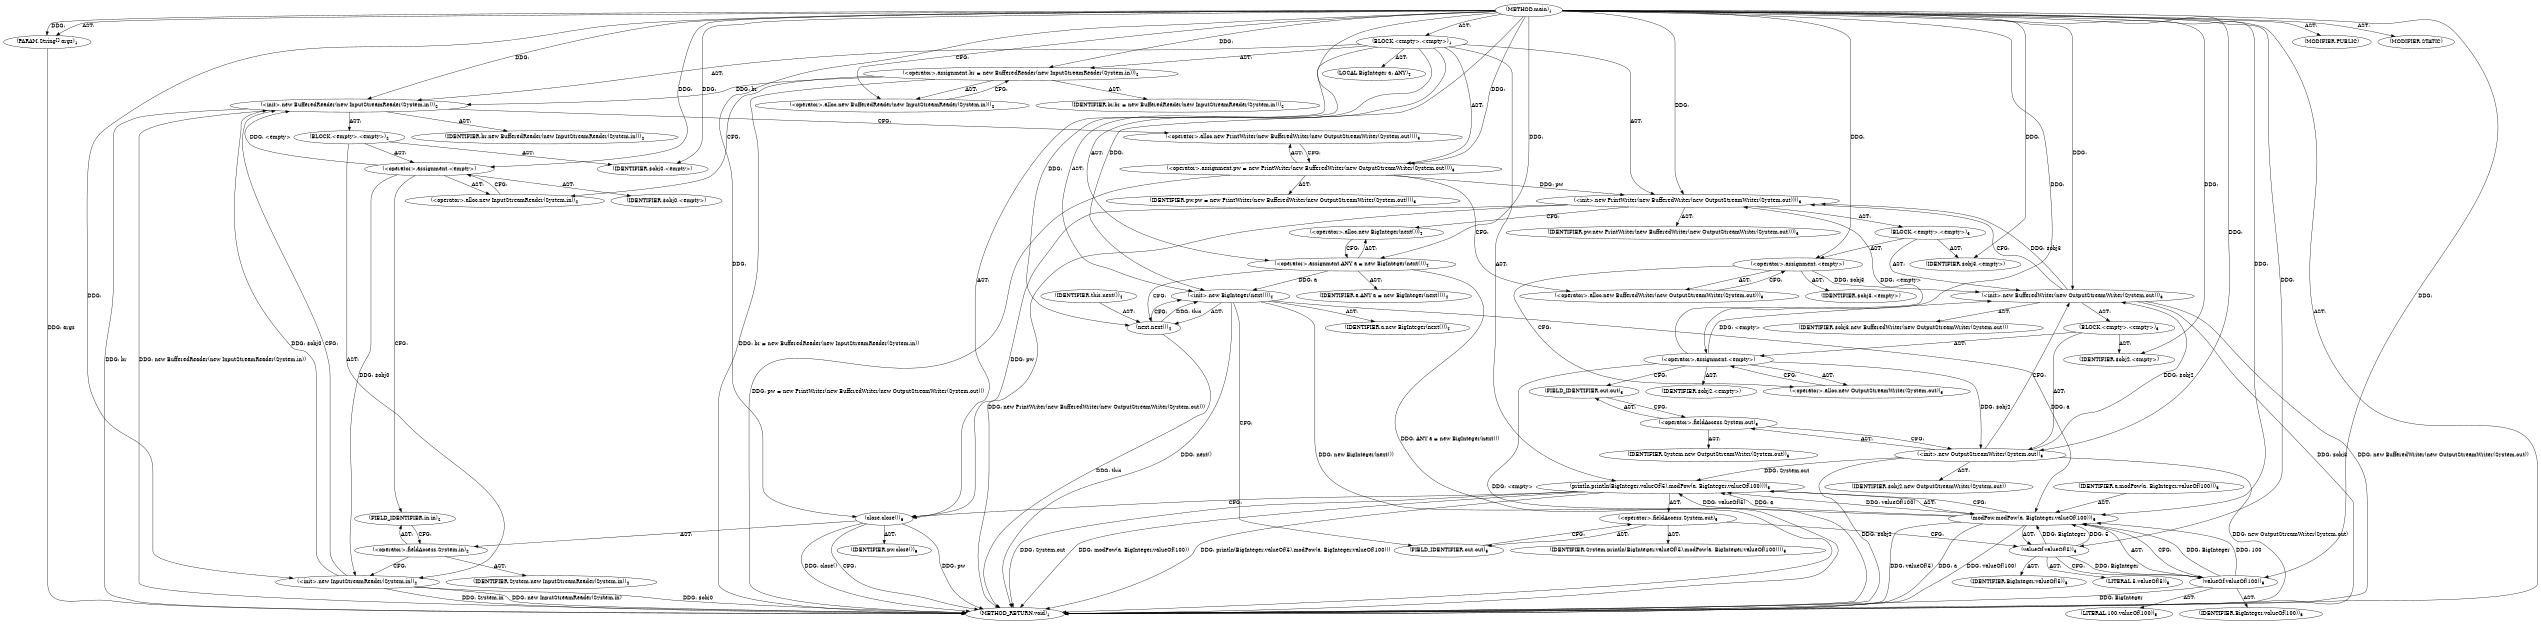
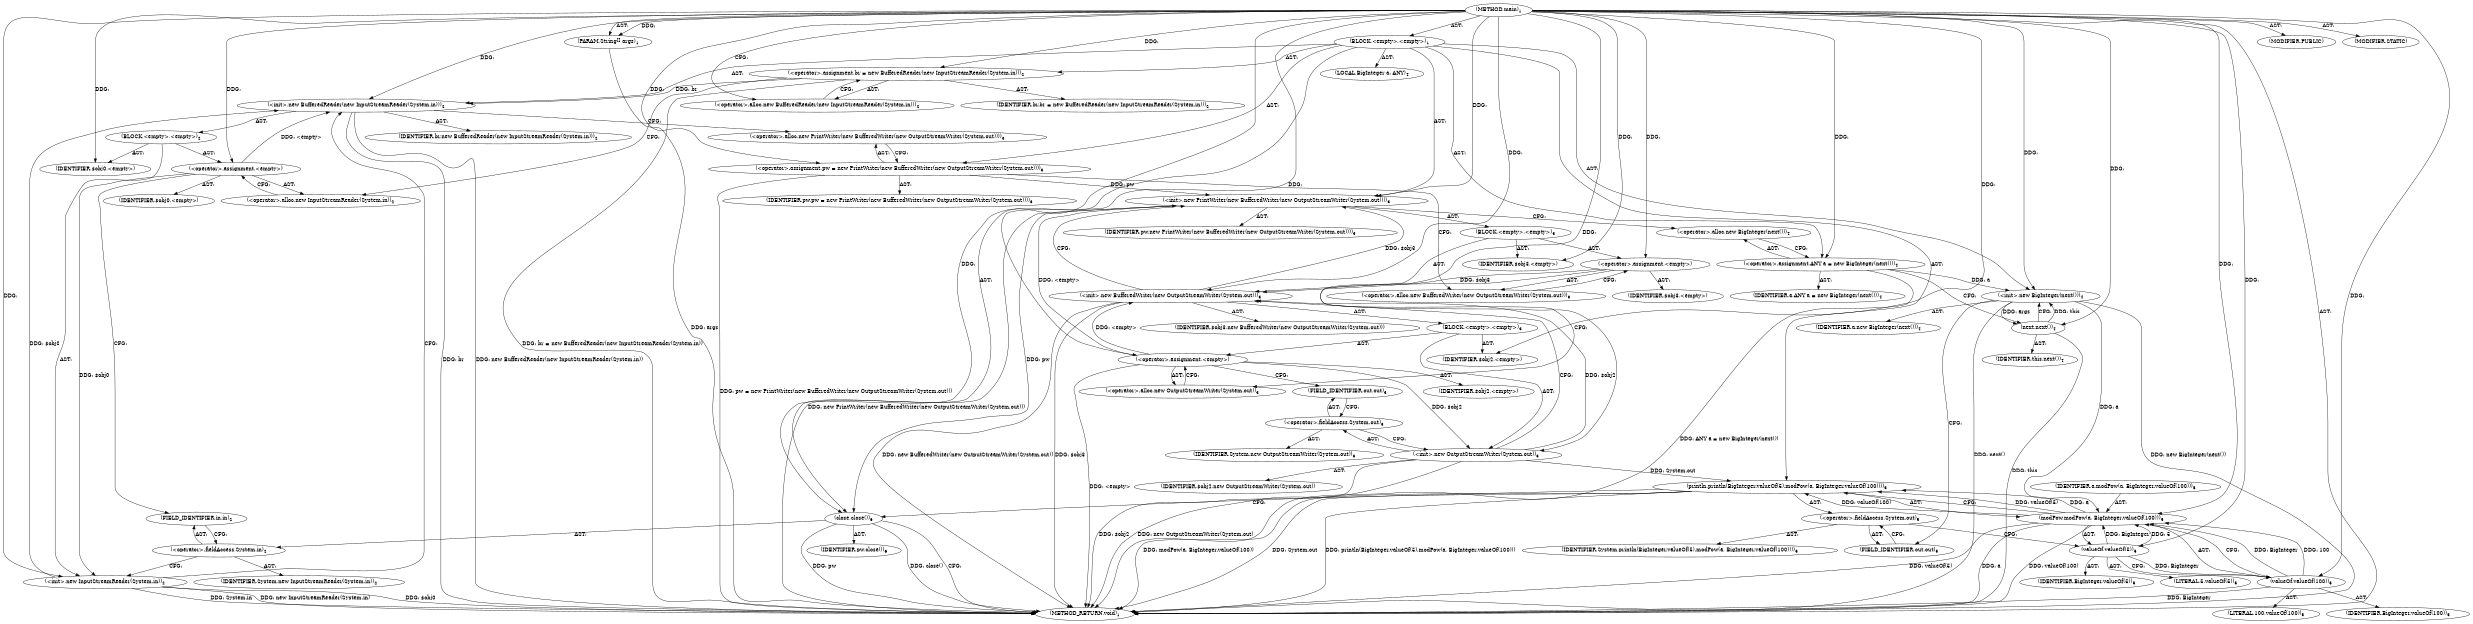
(1118, 312) -> (2035, 342)
(1218, 312) -> (2017, 312)
